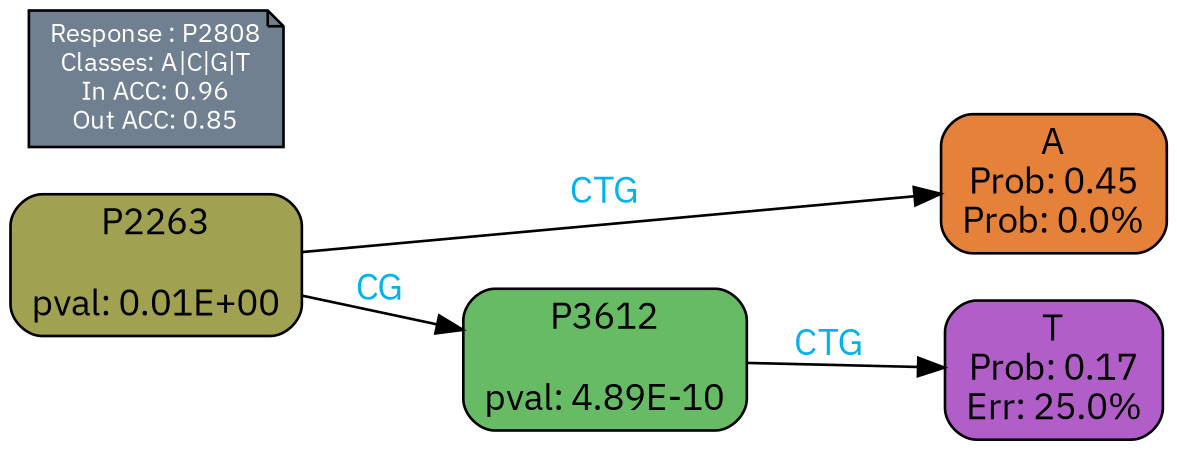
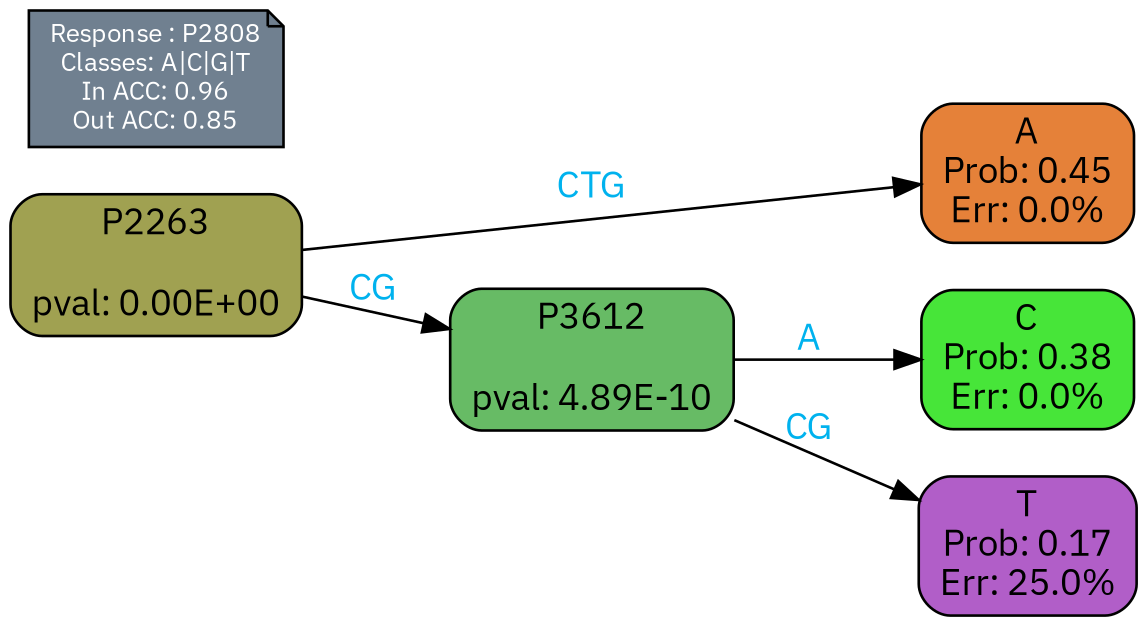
(1054, 184) -> (1028, 173)
(156, 265) -> (156, 265)
(830, 345) -> (810, 429)
none -> (1028, 360)
